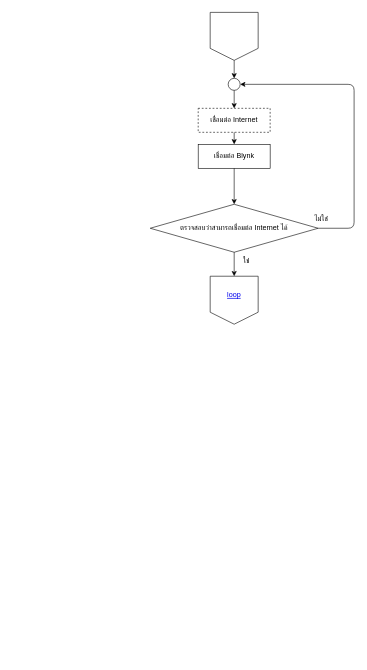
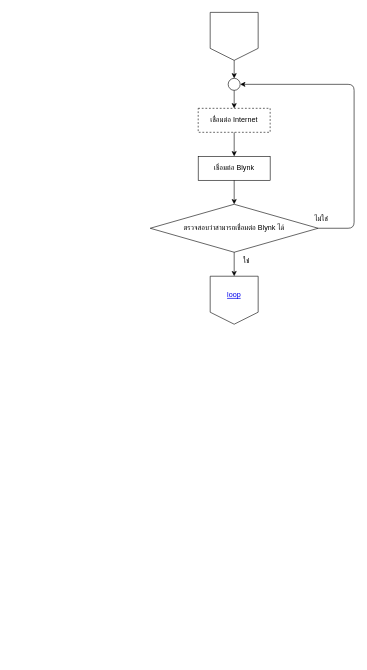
(234, 156) -> (234, 168)
(234, 228) -> (234, 228)
